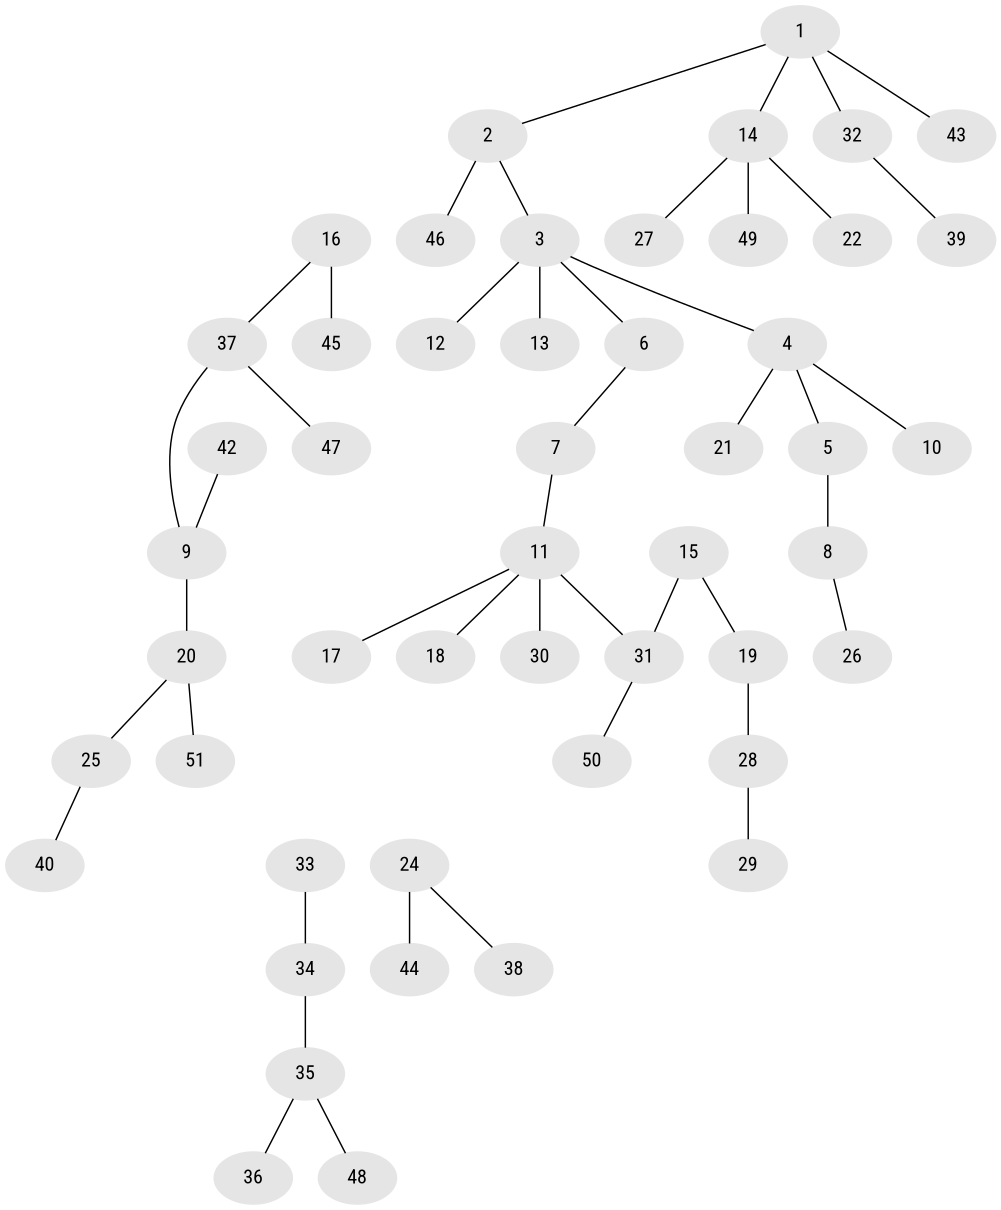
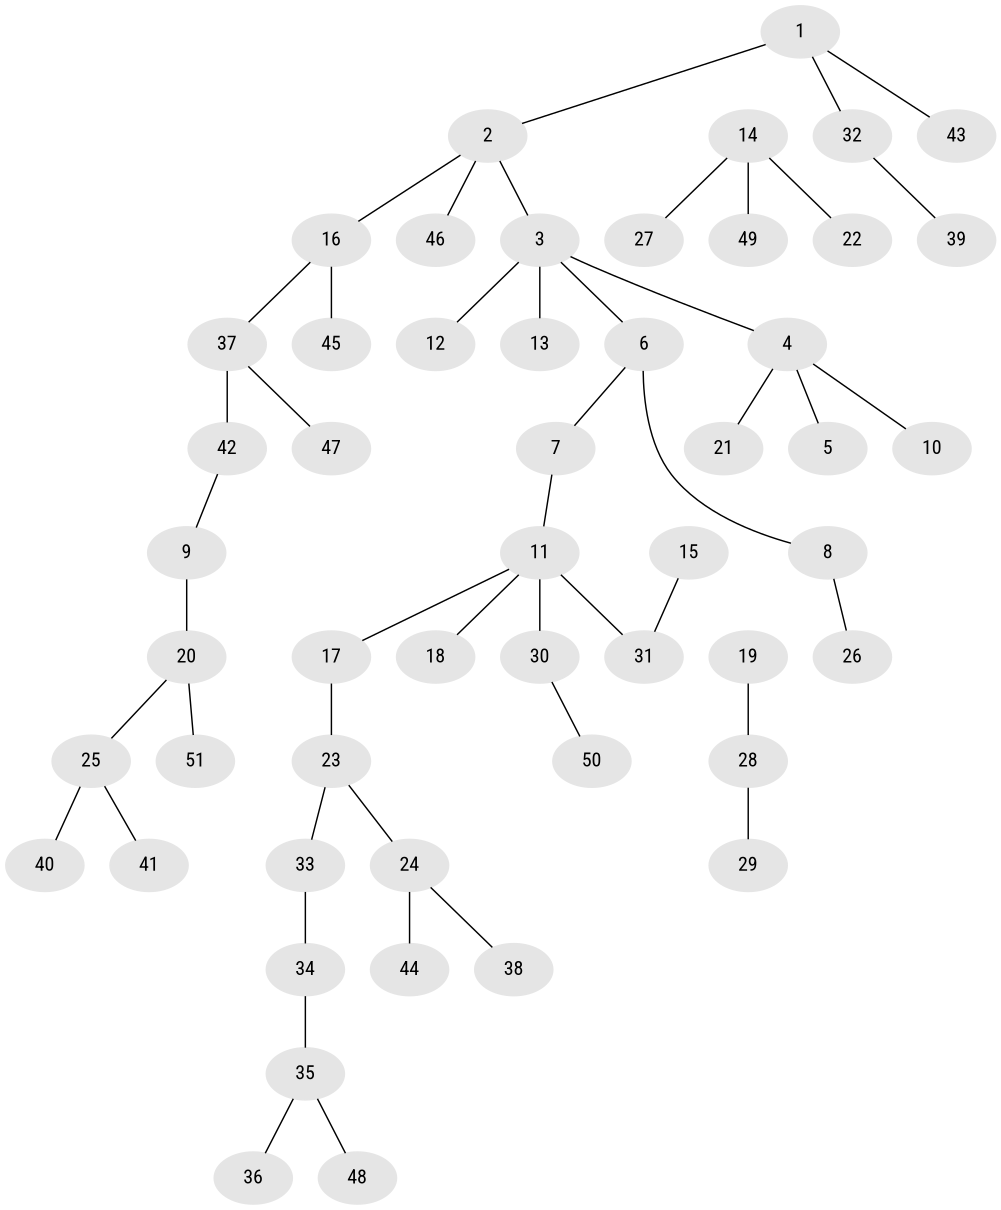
(774, 84) -> none
none -> (409, 188)
(171, 443) -> (227, 397)
(828, 501) -> (682, 486)
(719, 605) -> none
(618, 709) -> (566, 709)
none -> (331, 761)
none -> (149, 865)
